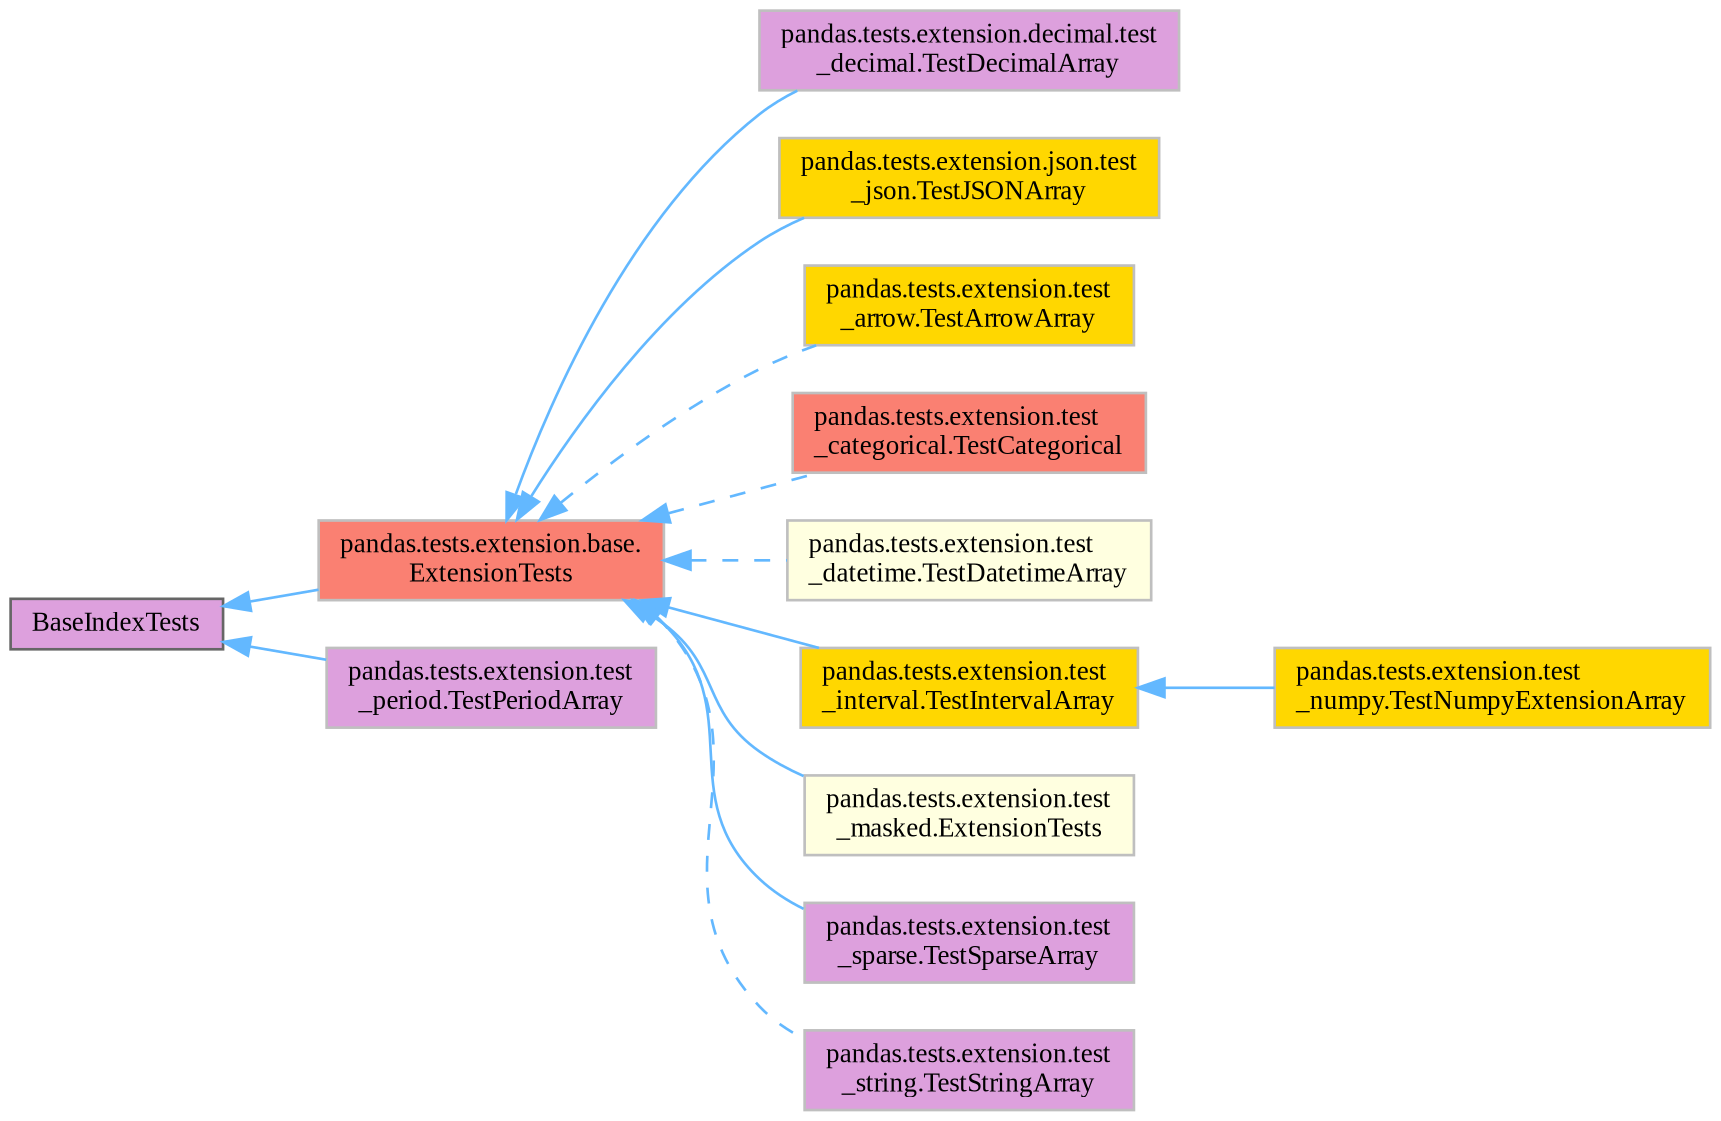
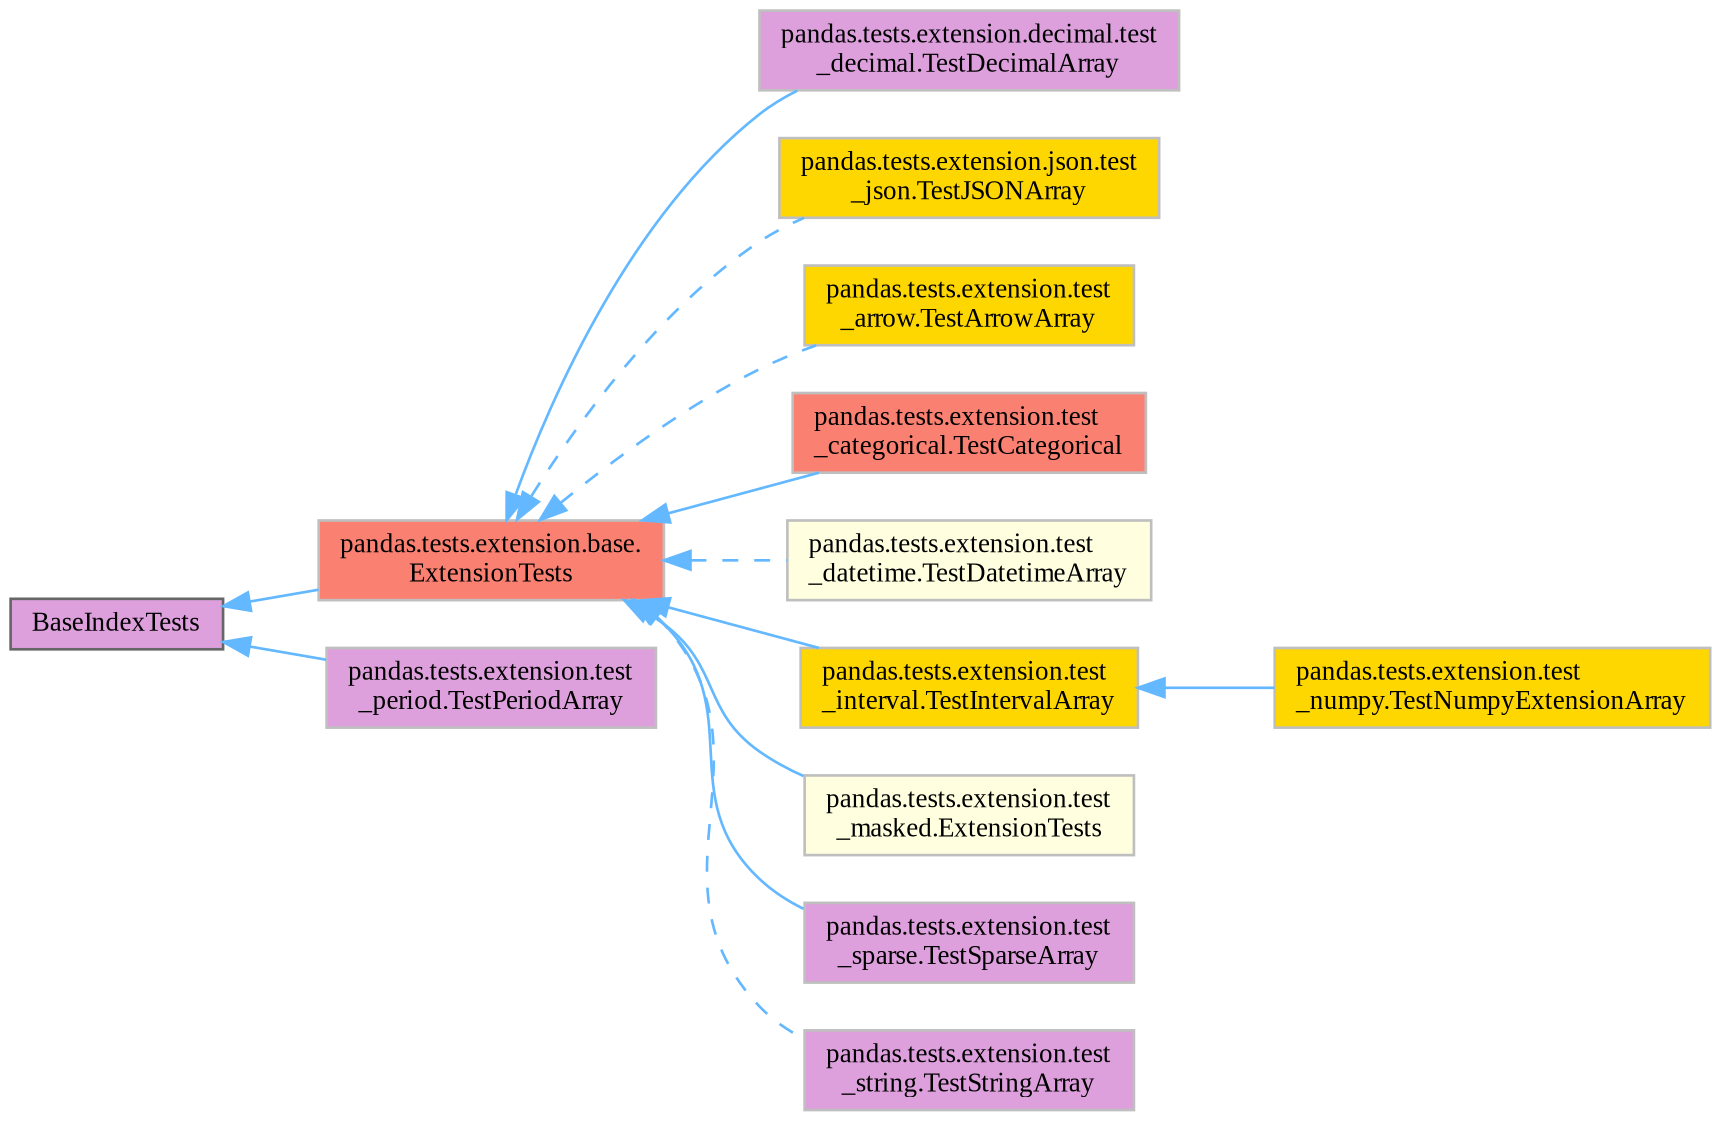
(650, 339) -> (650, 339)
(744, 493) -> (744, 493)
